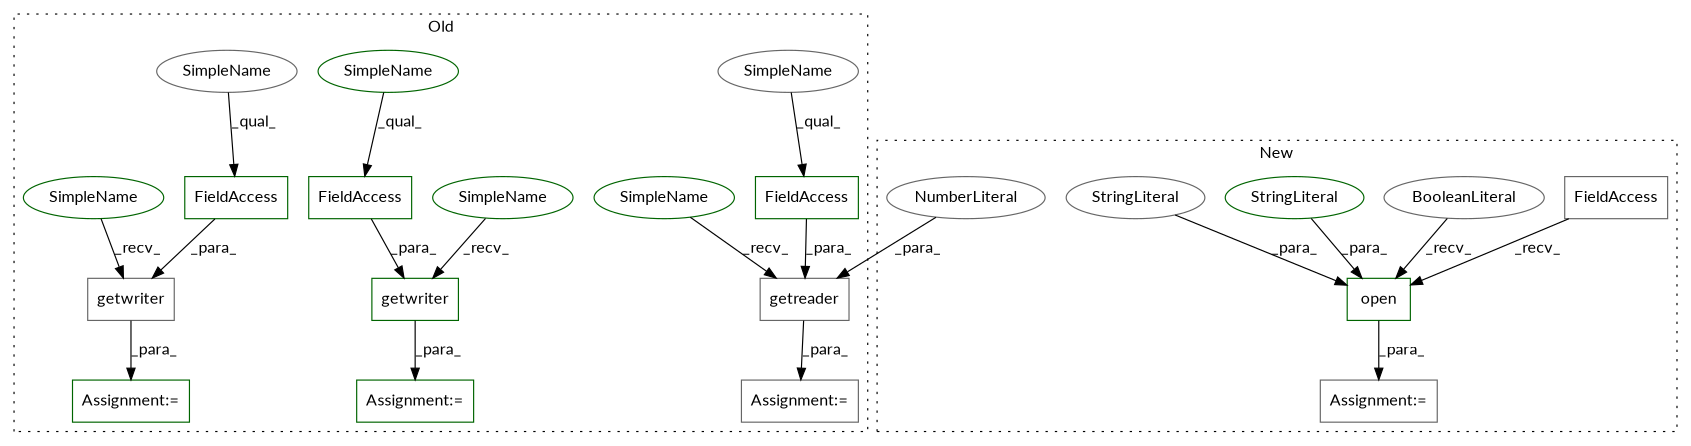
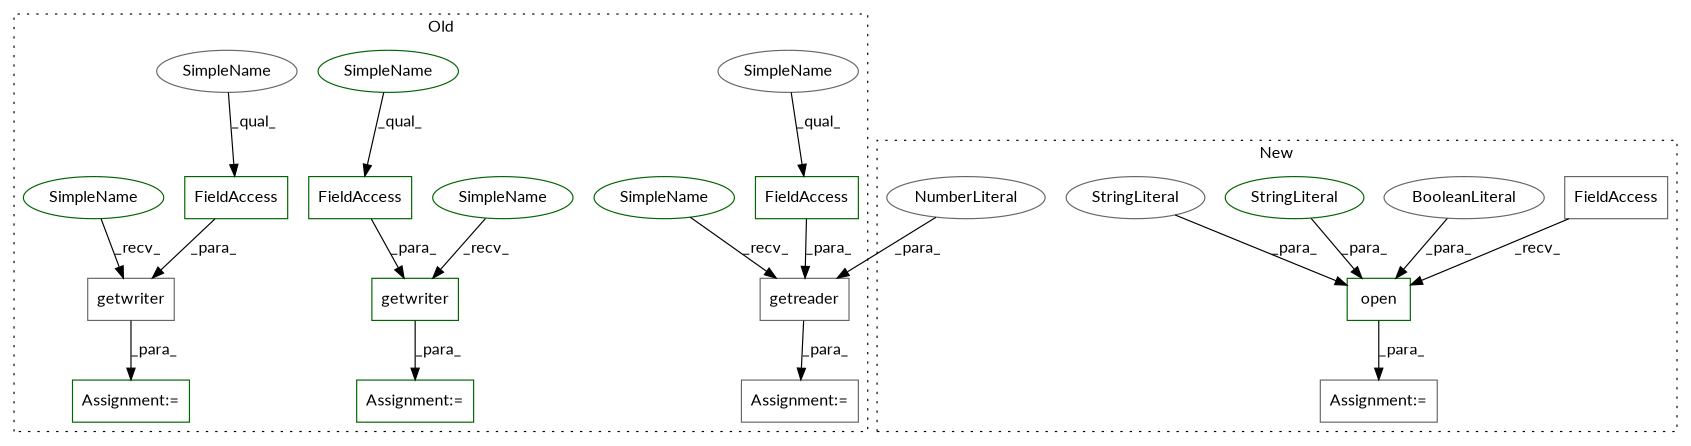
(1449, 249) -> (1449, 249)
